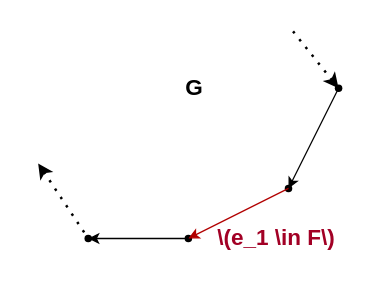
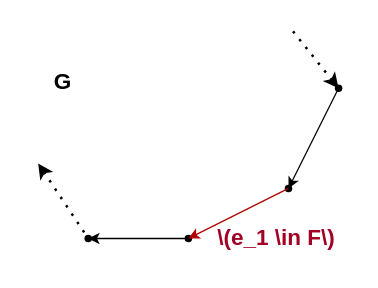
(194, 88) -> (63, 82)
